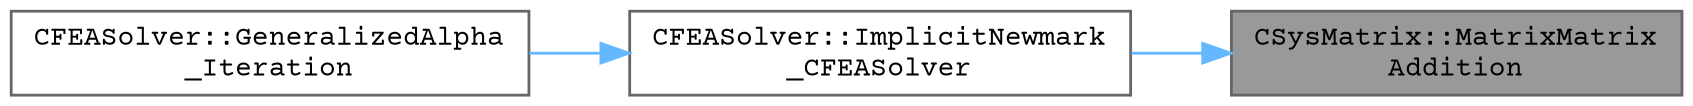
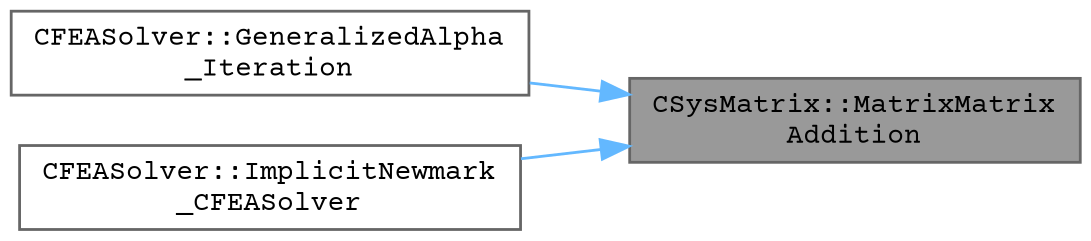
(565, 53) -> (565, 87)
